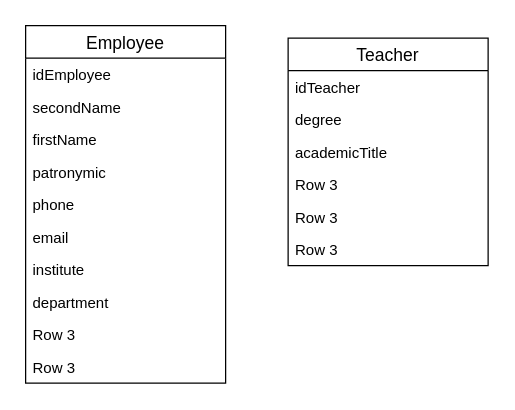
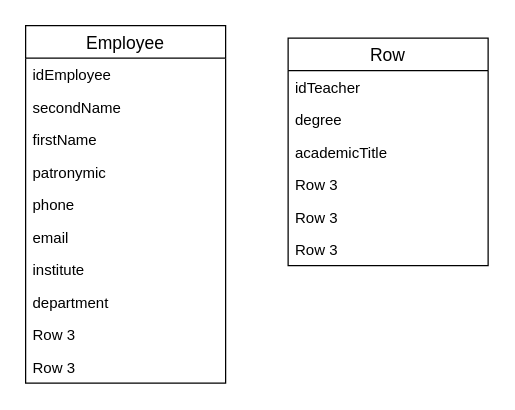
(388, 55) -> (388, 55)
